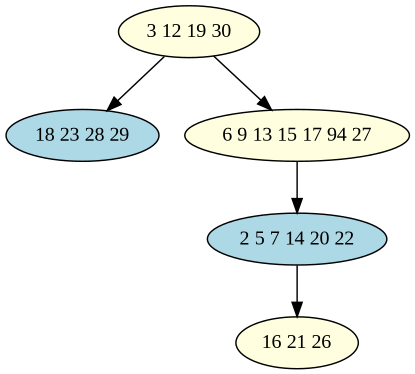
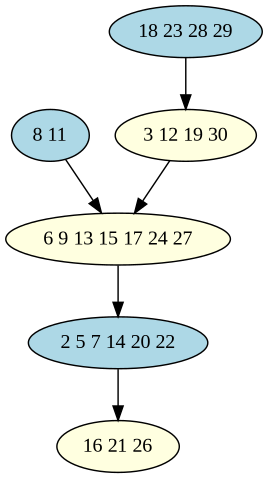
(141, 79) -> (186, 76)
none -> (50, 135)
(297, 135) -> (118, 239)
